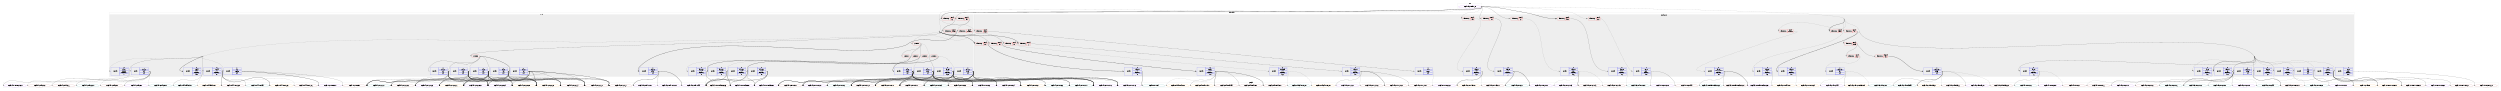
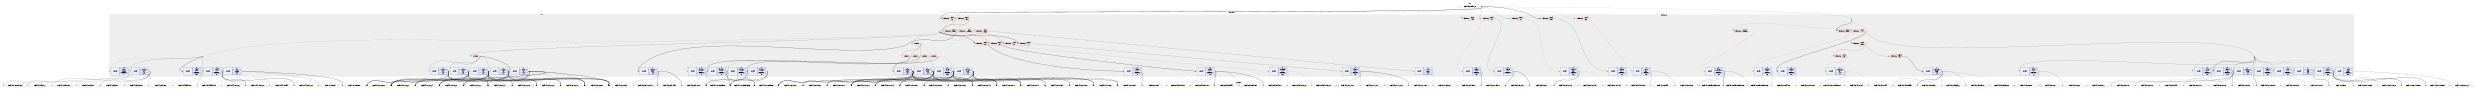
(2171, 86) -> none
